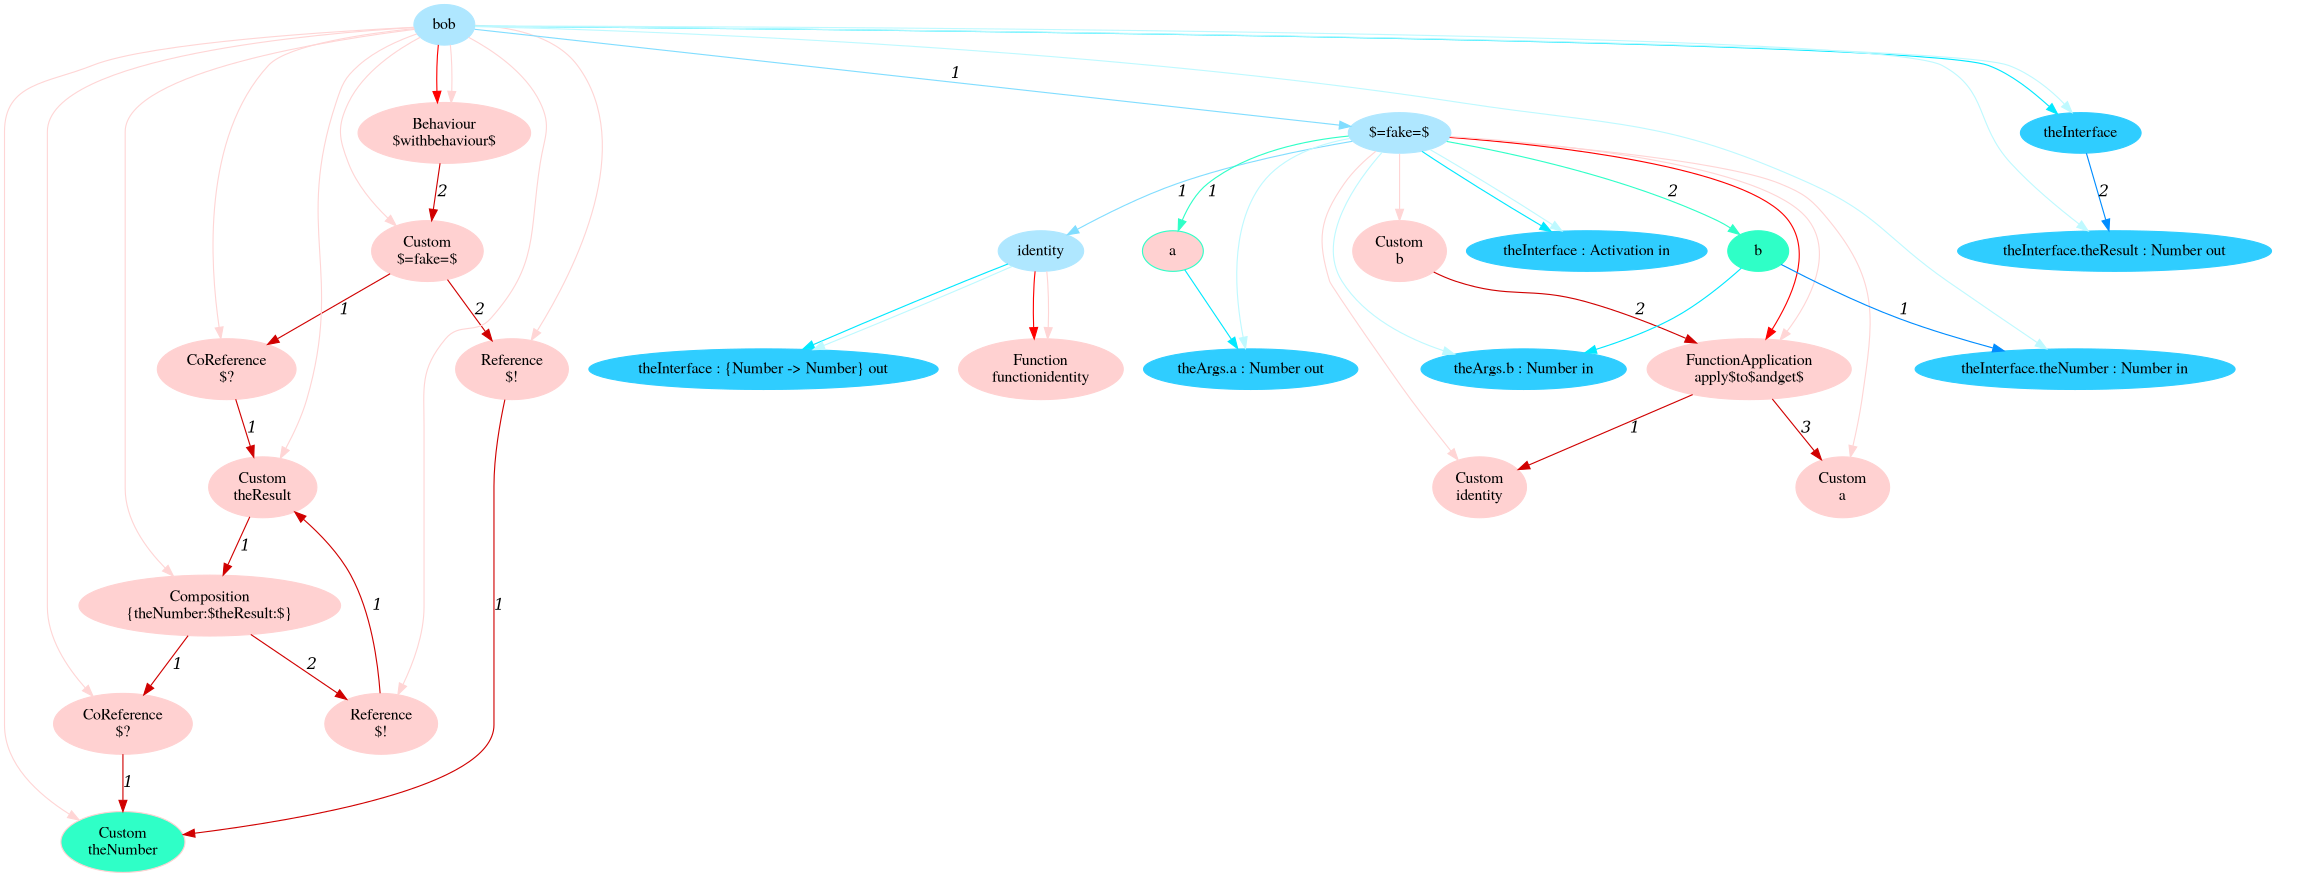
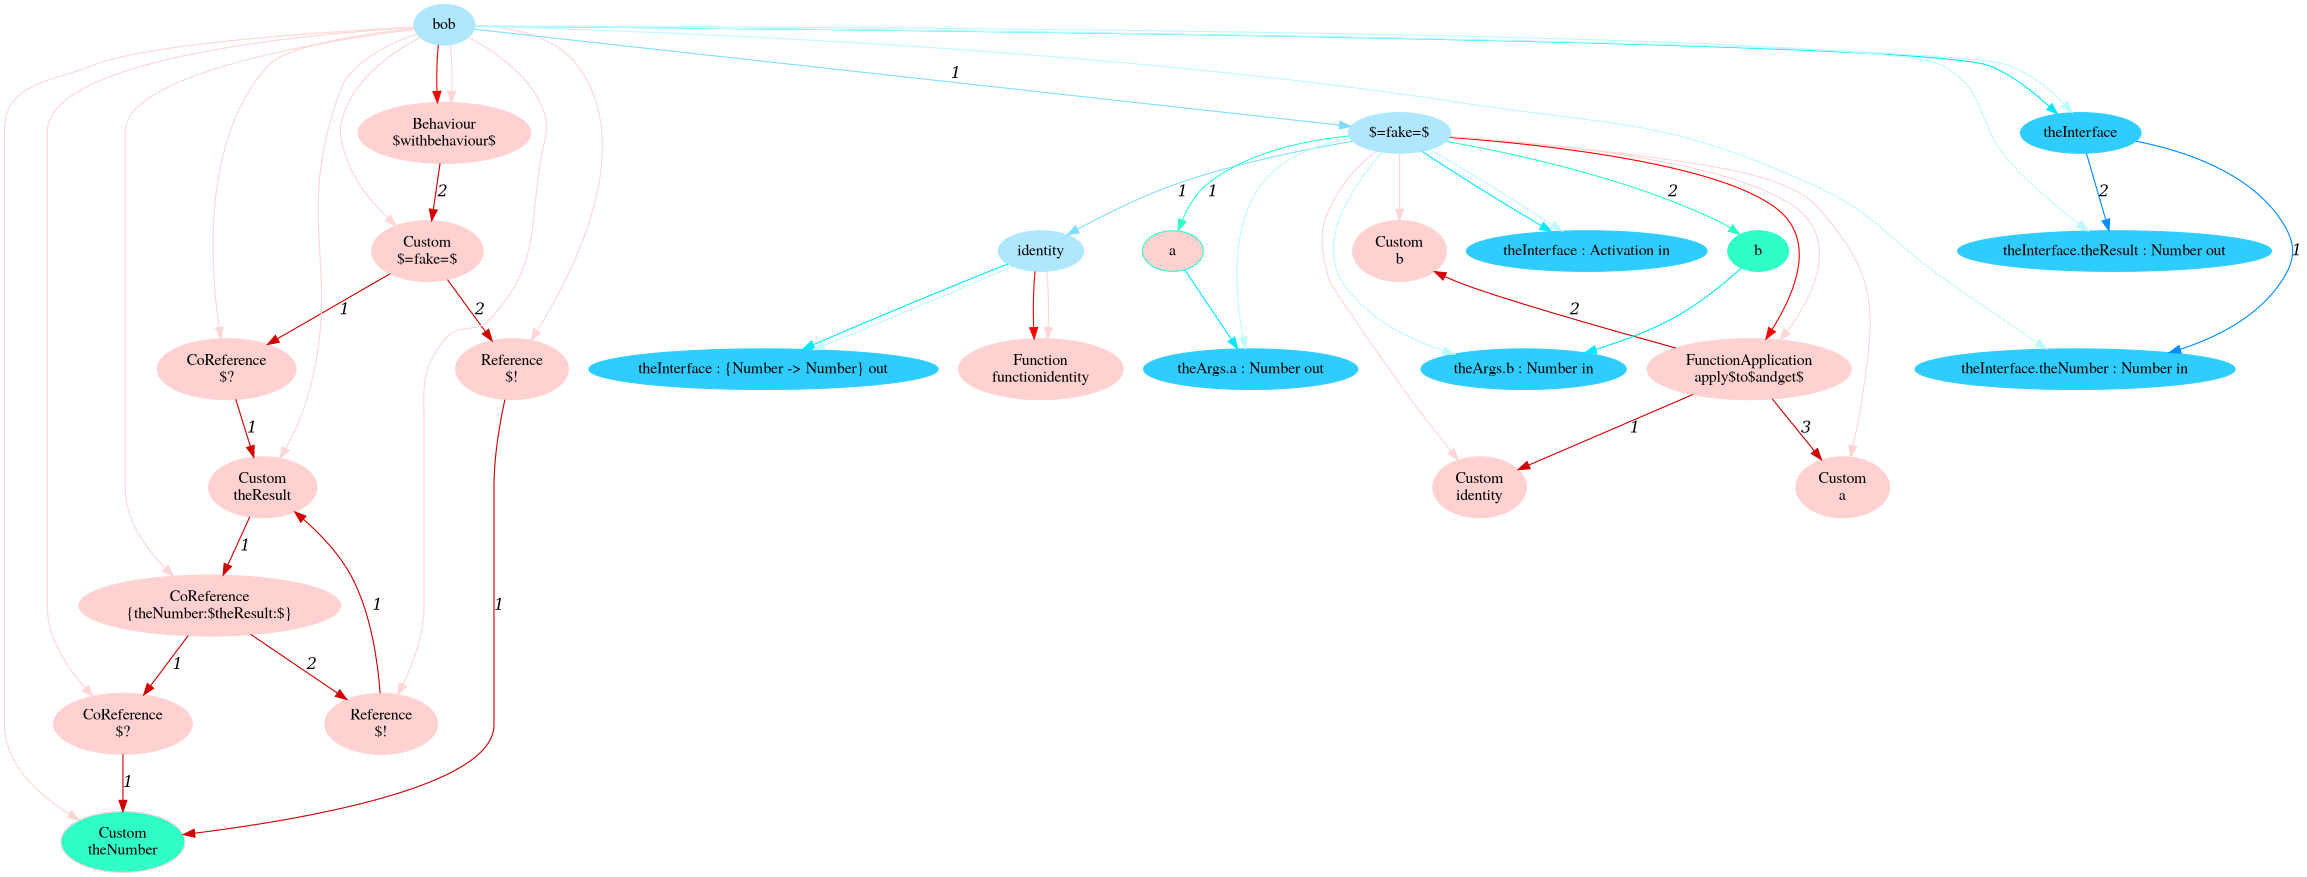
(1562, 296) -> (1559, 315)
(1884, 313) -> (2287, 229)
(210, 606) -> (210, 606)
